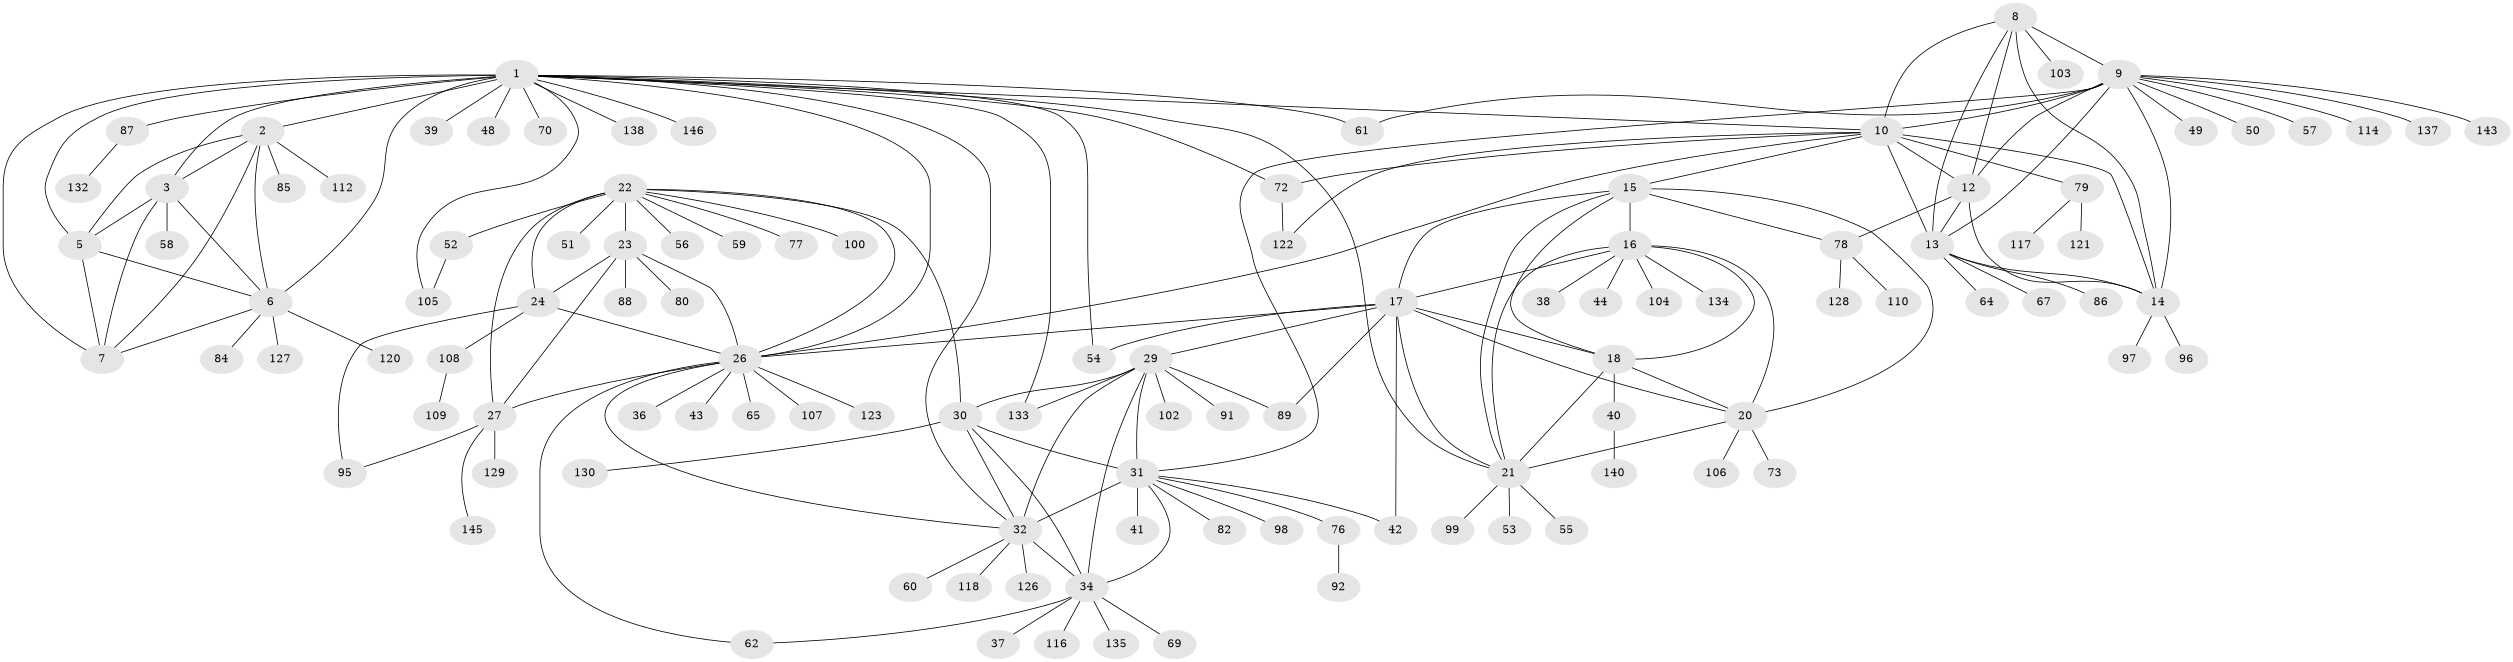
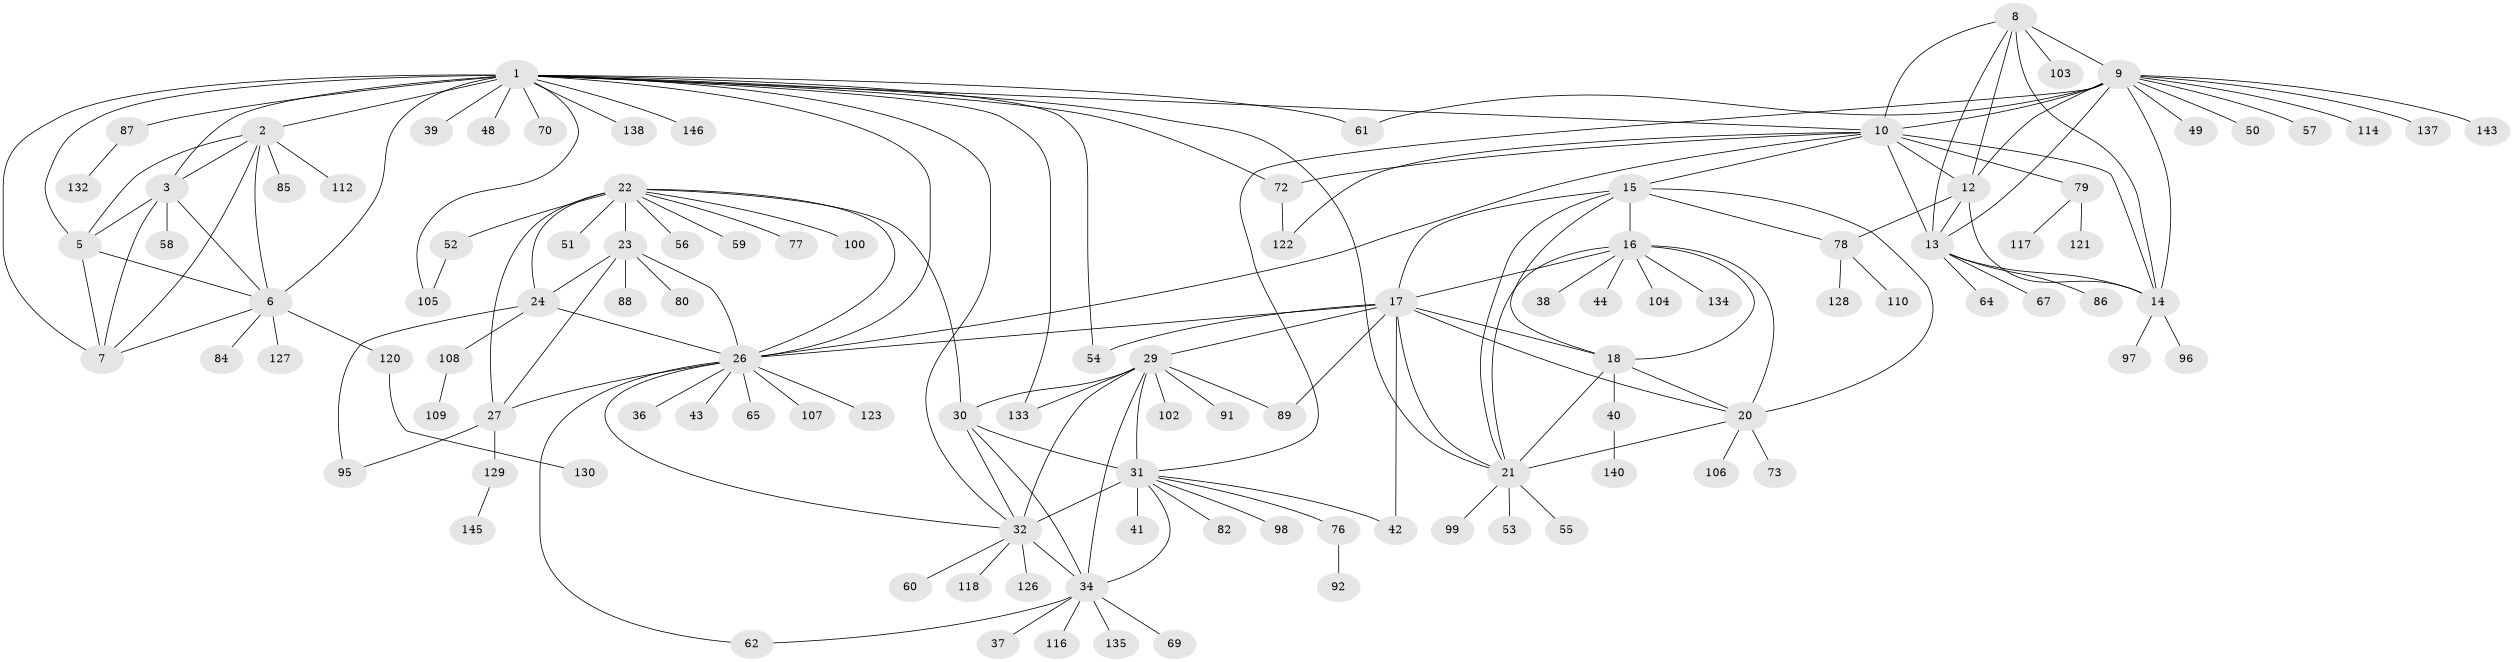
(775, 450) -> (455, 443)
(463, 470) -> (484, 502)
